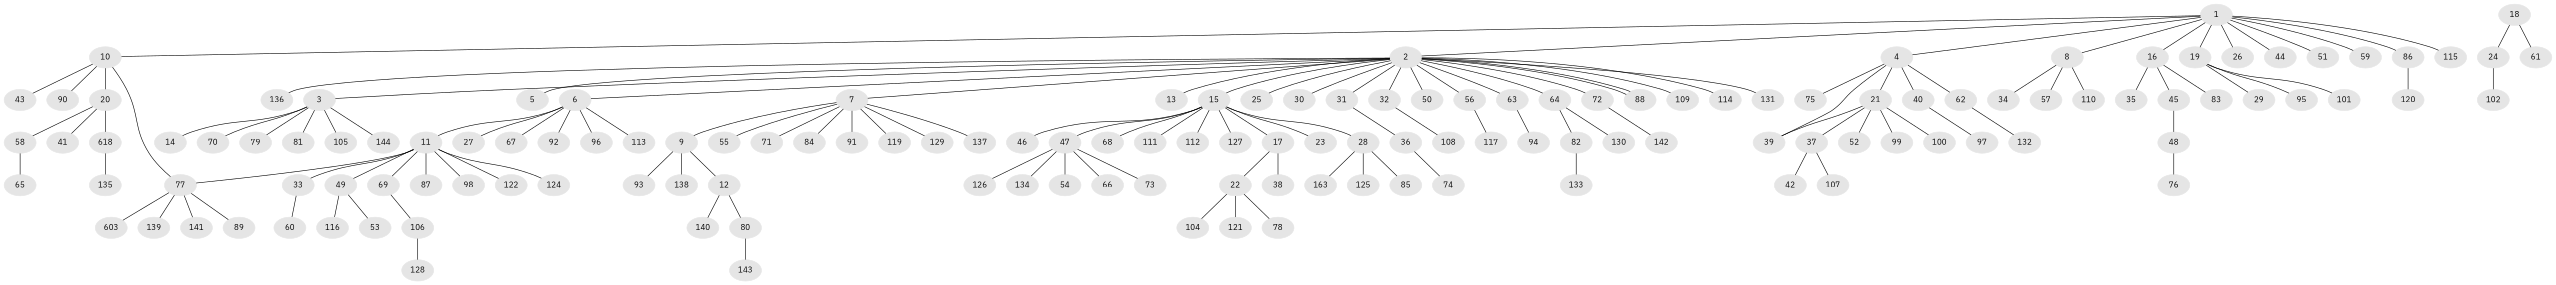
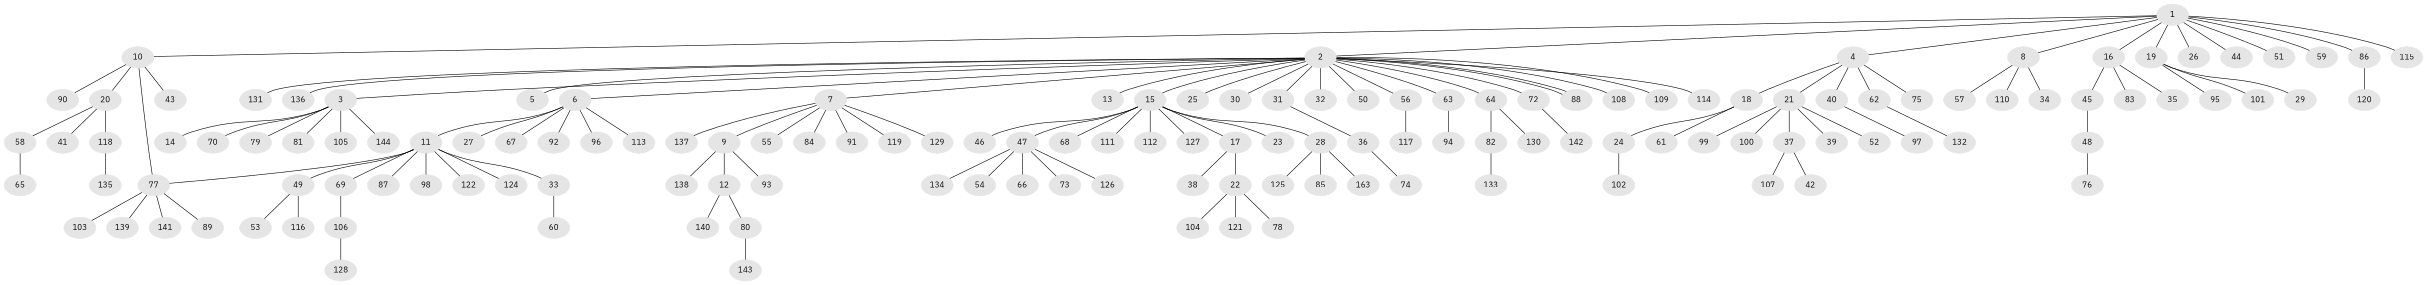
(1838, 106) -> (1799, 77)
(1417, 121) -> (1527, 74)
(105, 143) -> (105, 143)
(767, 143) -> none
(111, 228) -> (80, 228)
